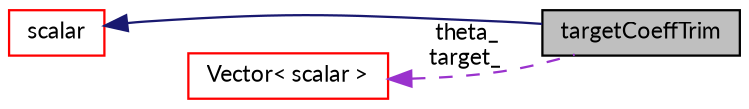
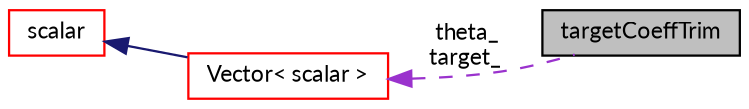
(335, 15) -> (158, 52)
